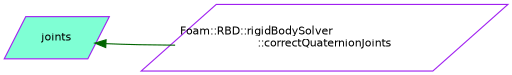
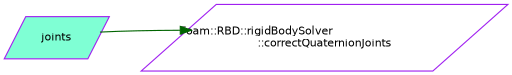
(141, 45) -> (140, 31)
